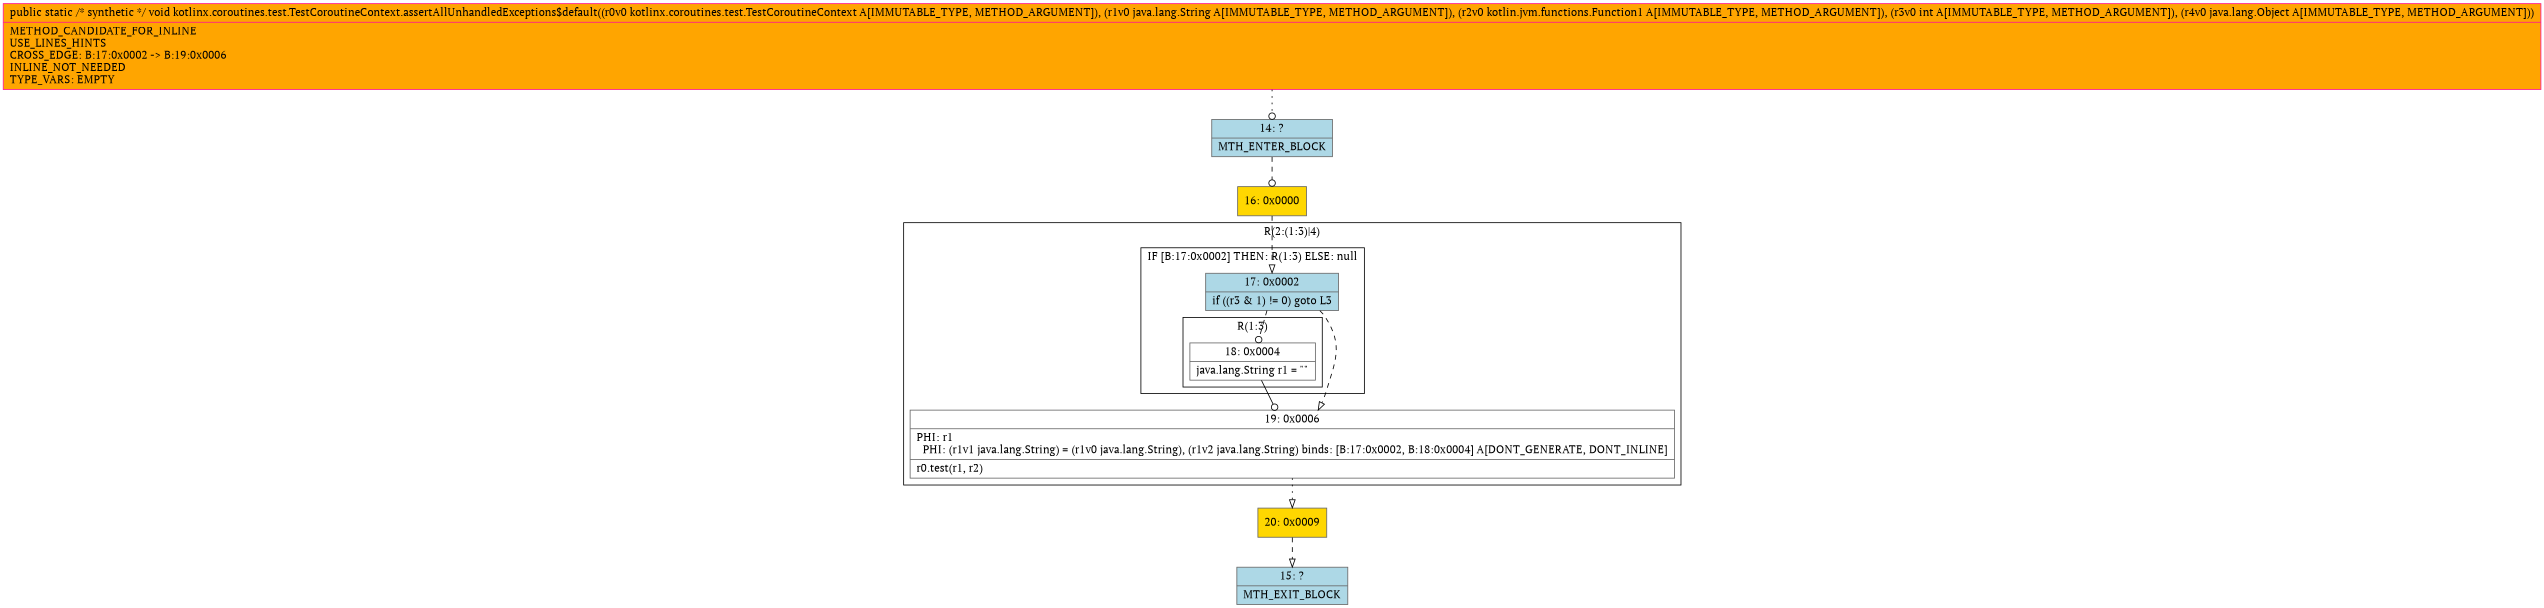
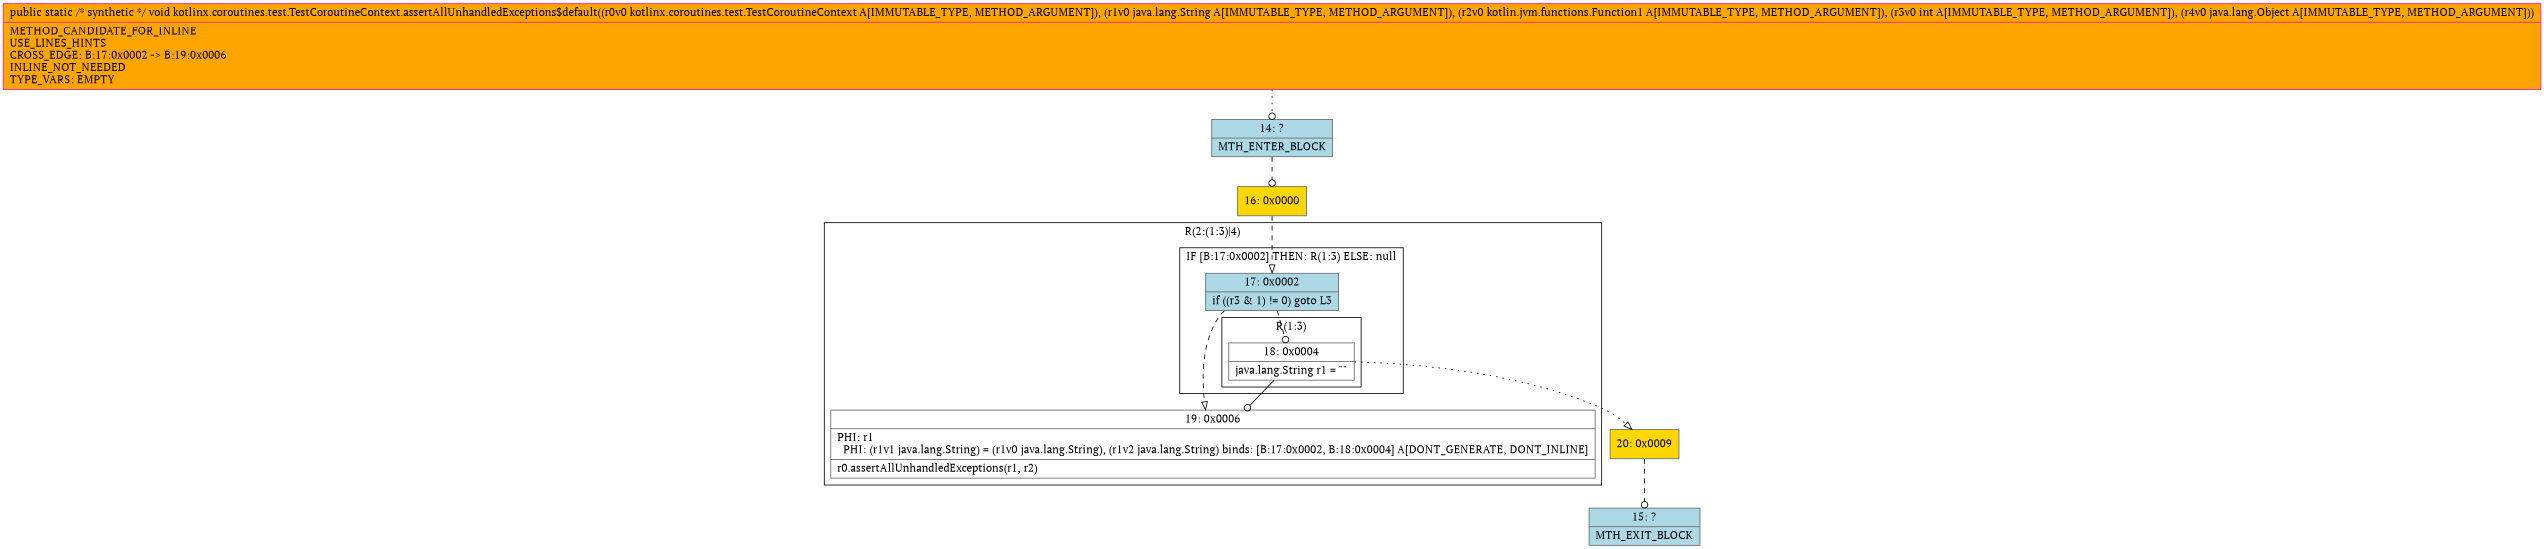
(950, 468) -> (938, 468)
(1292, 490) -> (1494, 376)
(1292, 548) -> (1645, 480)
